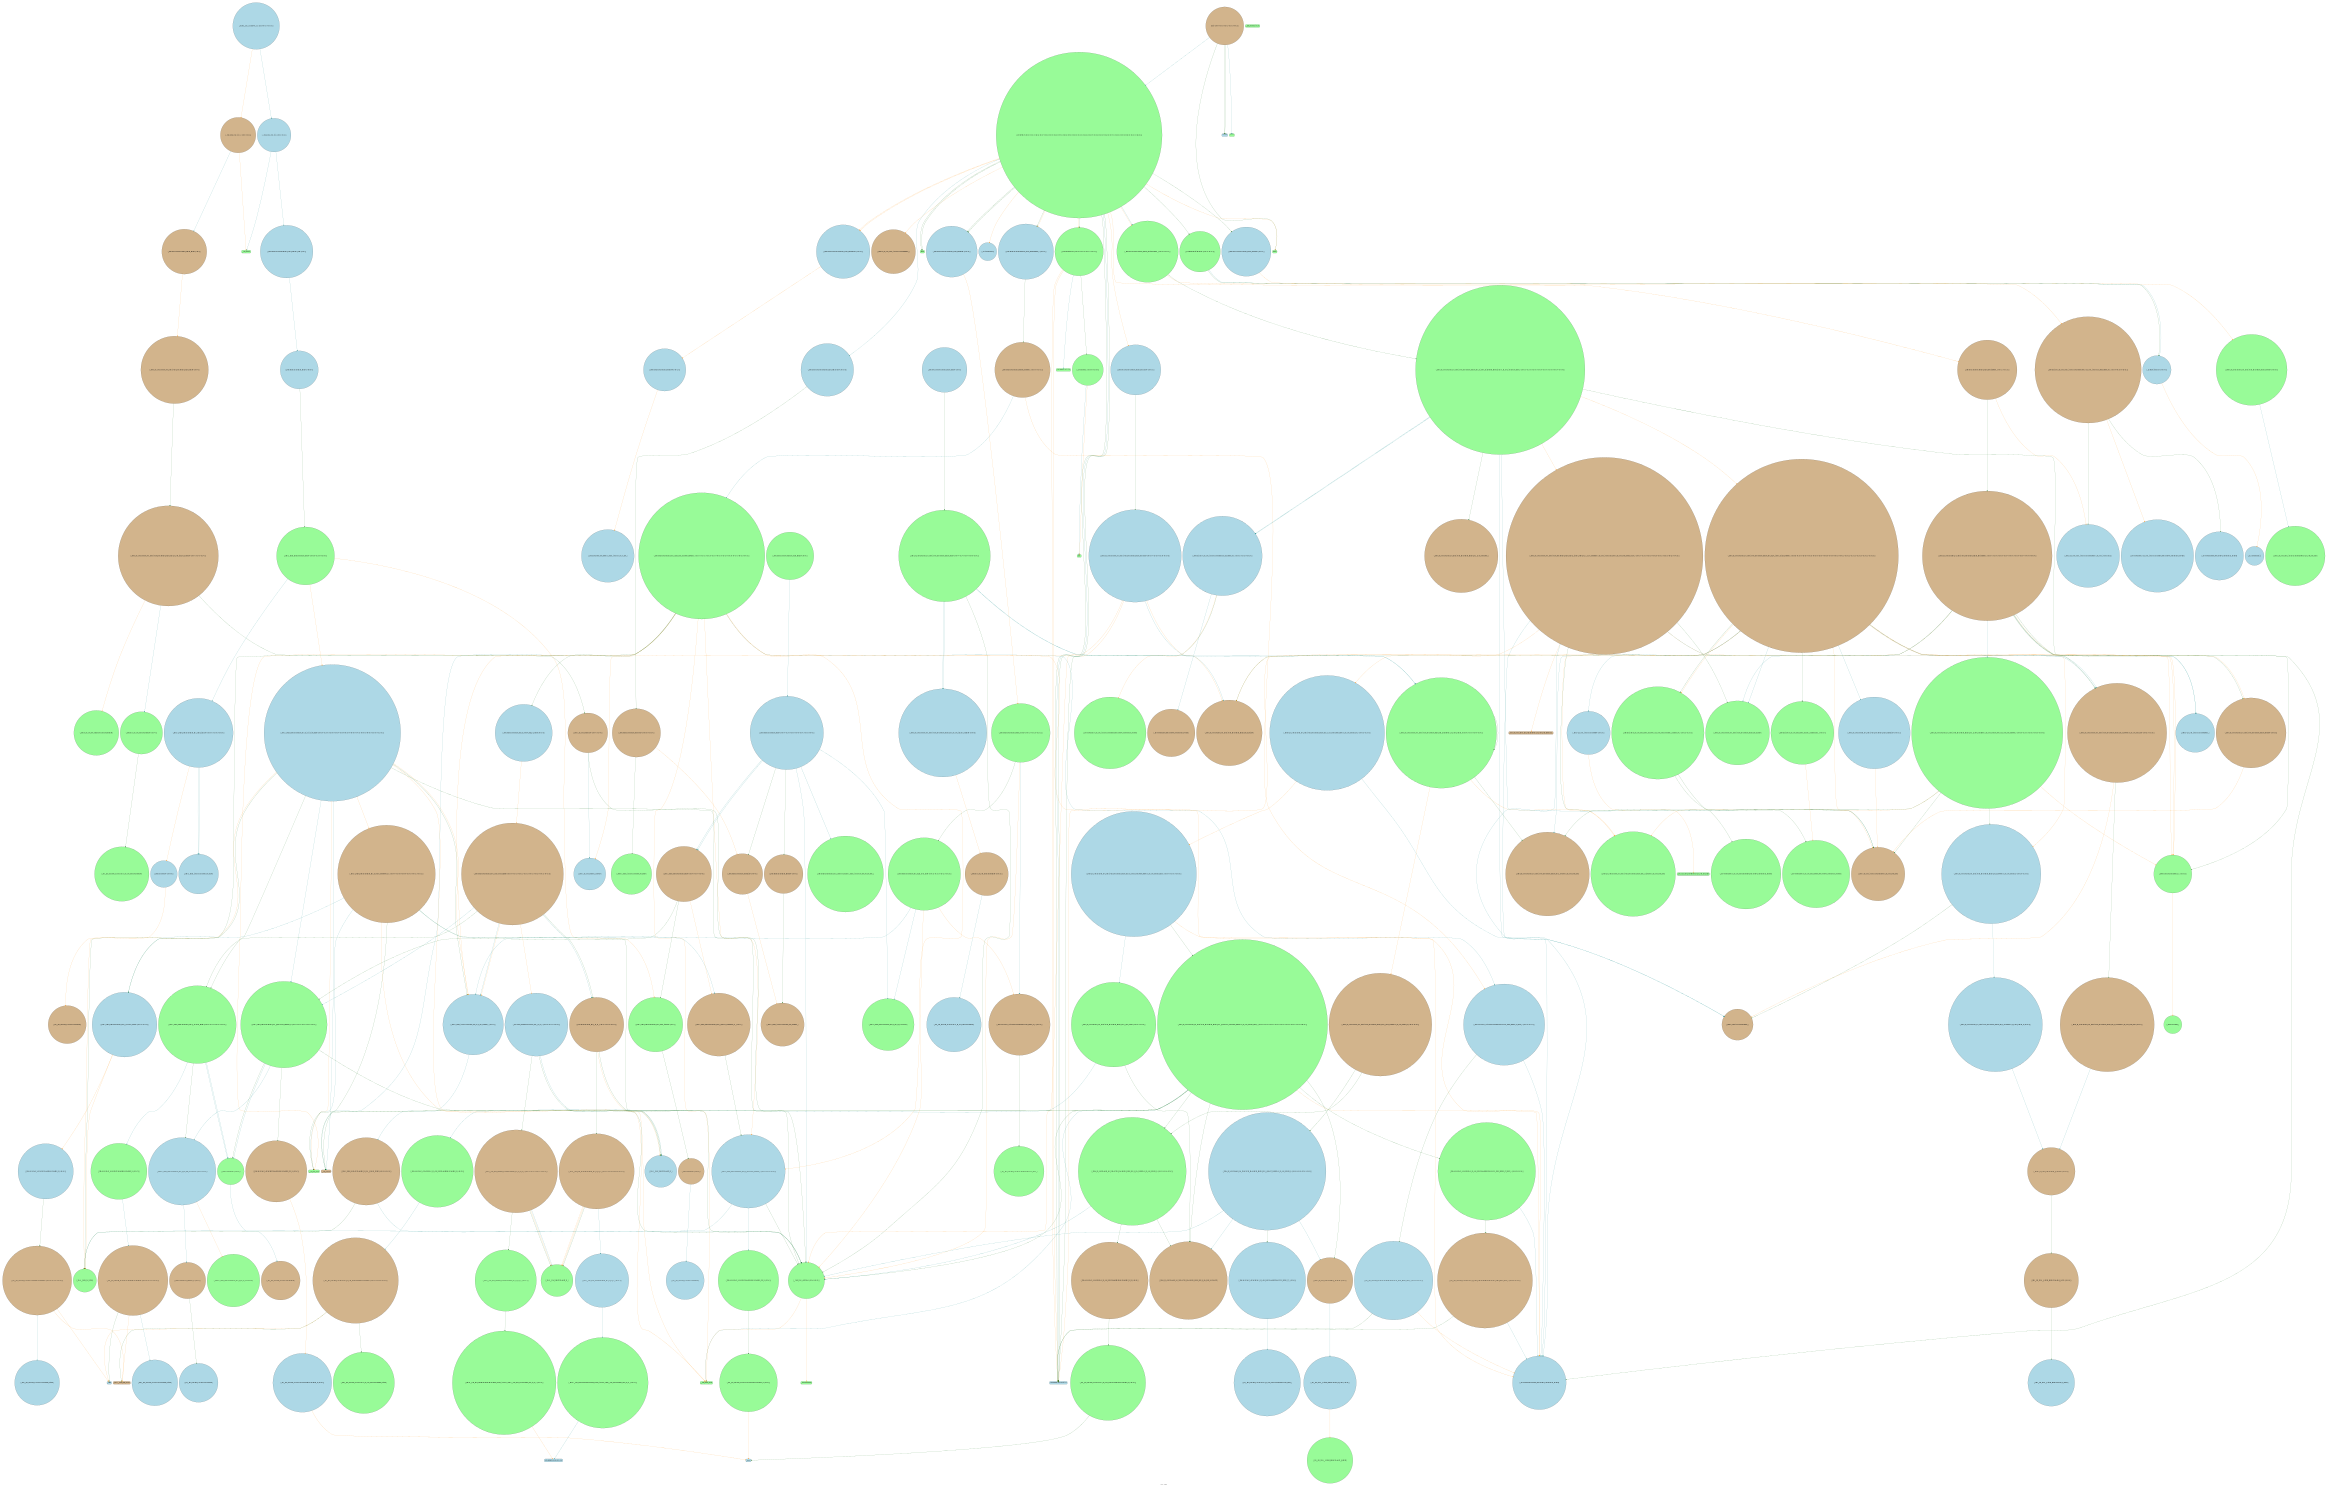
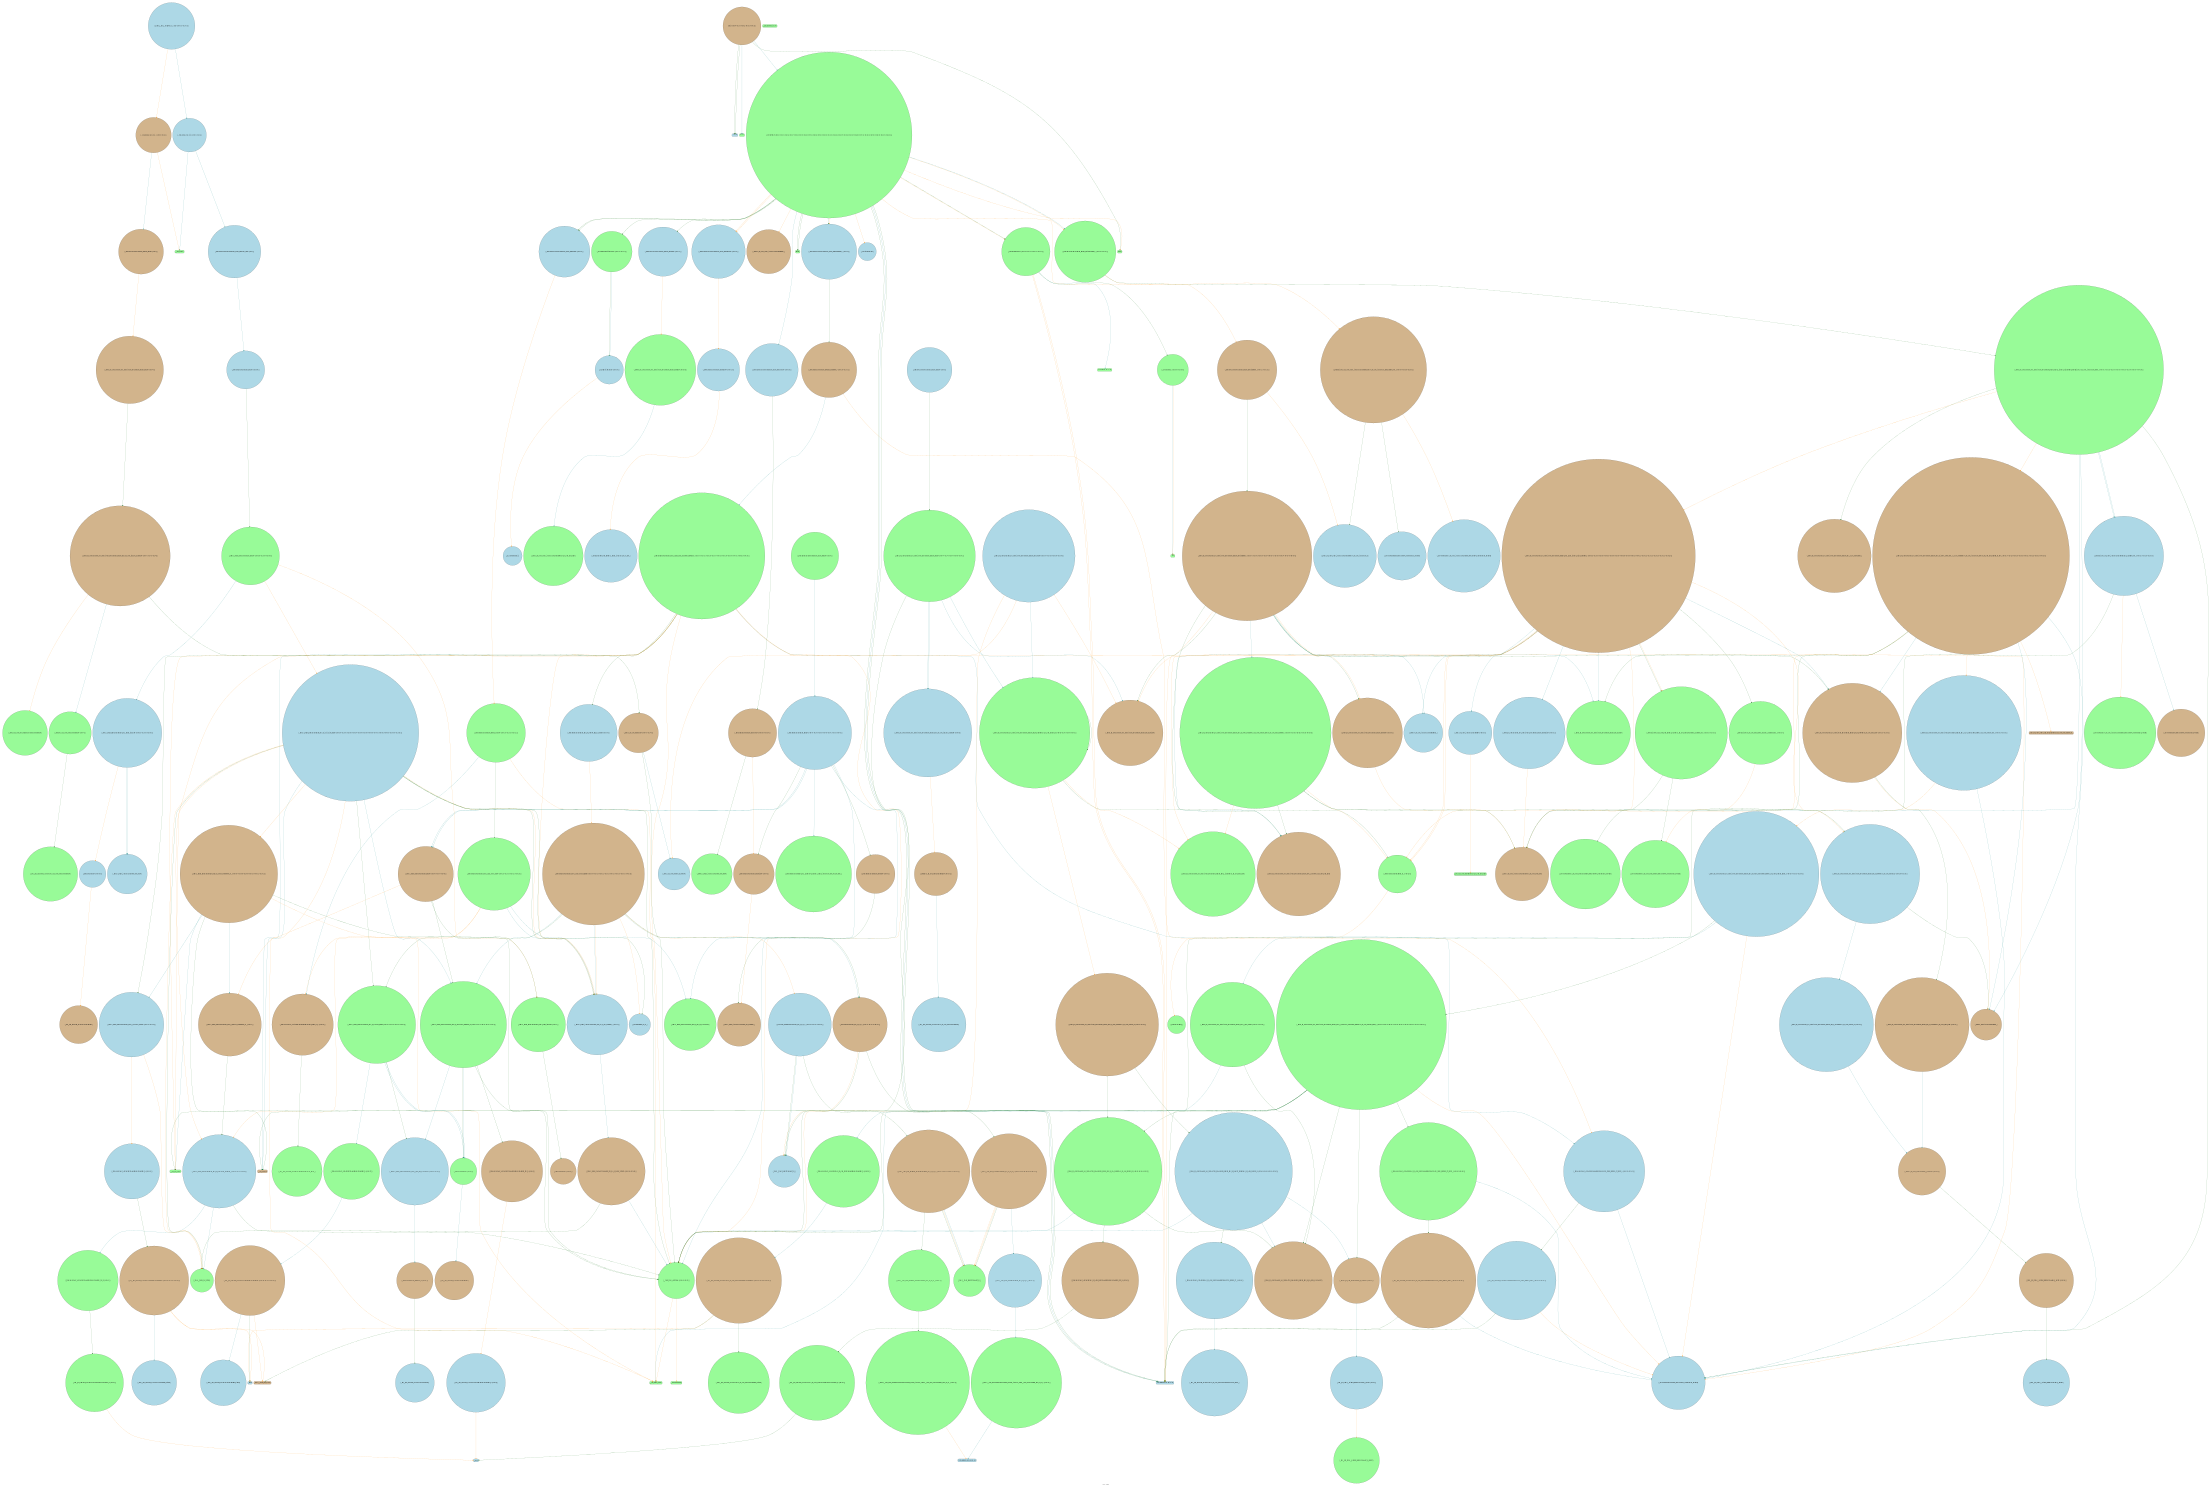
(1136, 370) -> none
none -> (640, 1025)
(233, 1281) -> none
(685, 1281) -> none
